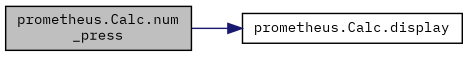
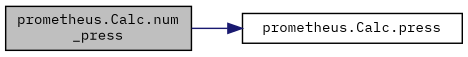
(352, 28) -> (352, 28)
